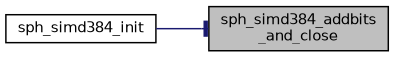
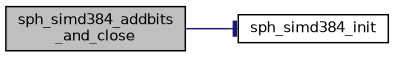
(179, 29) -> (208, 29)
